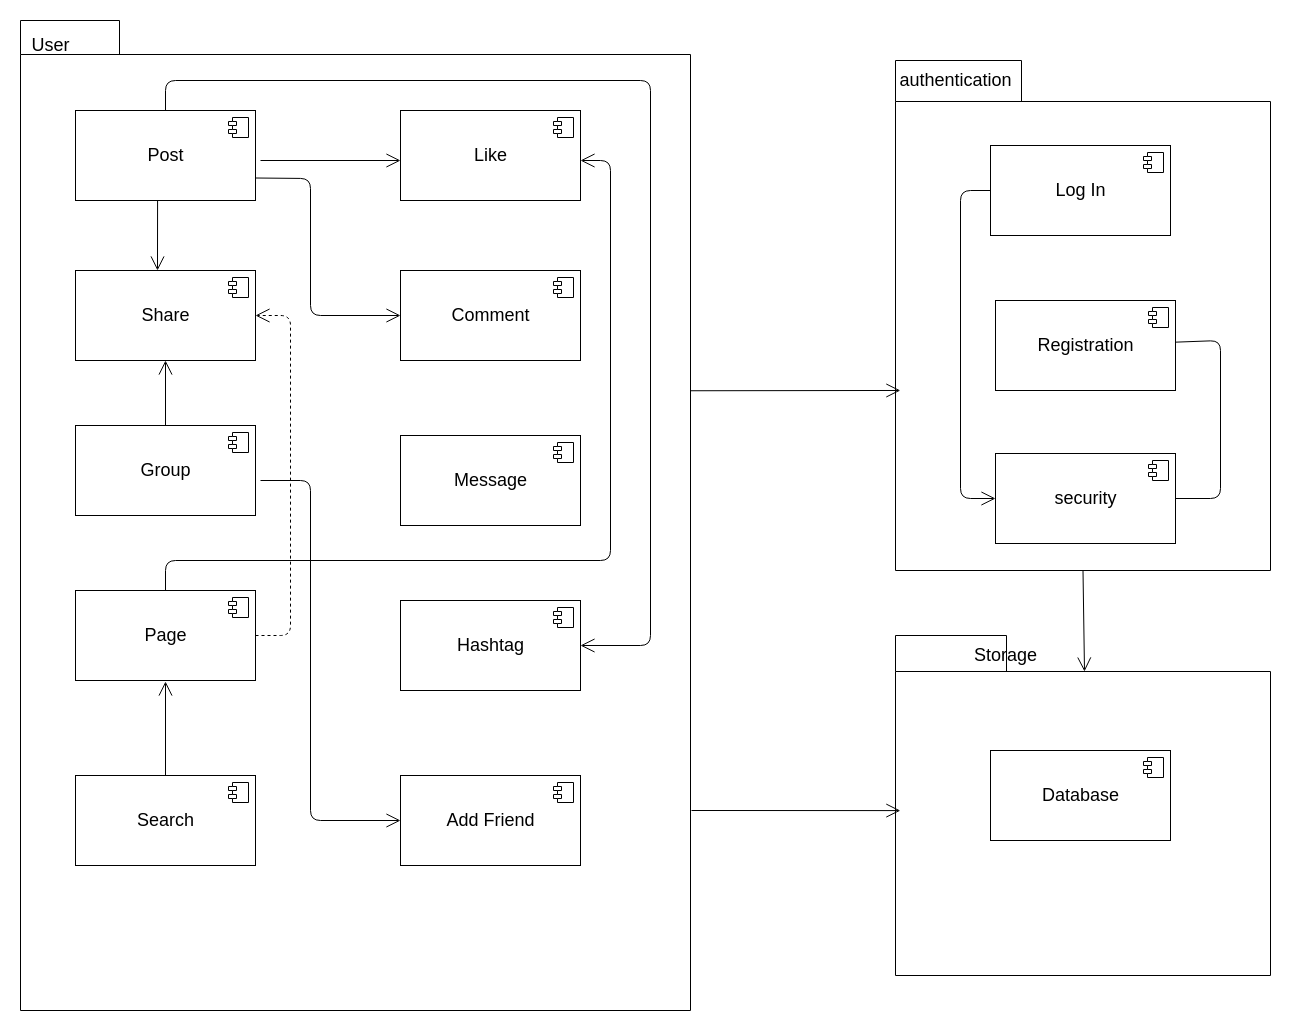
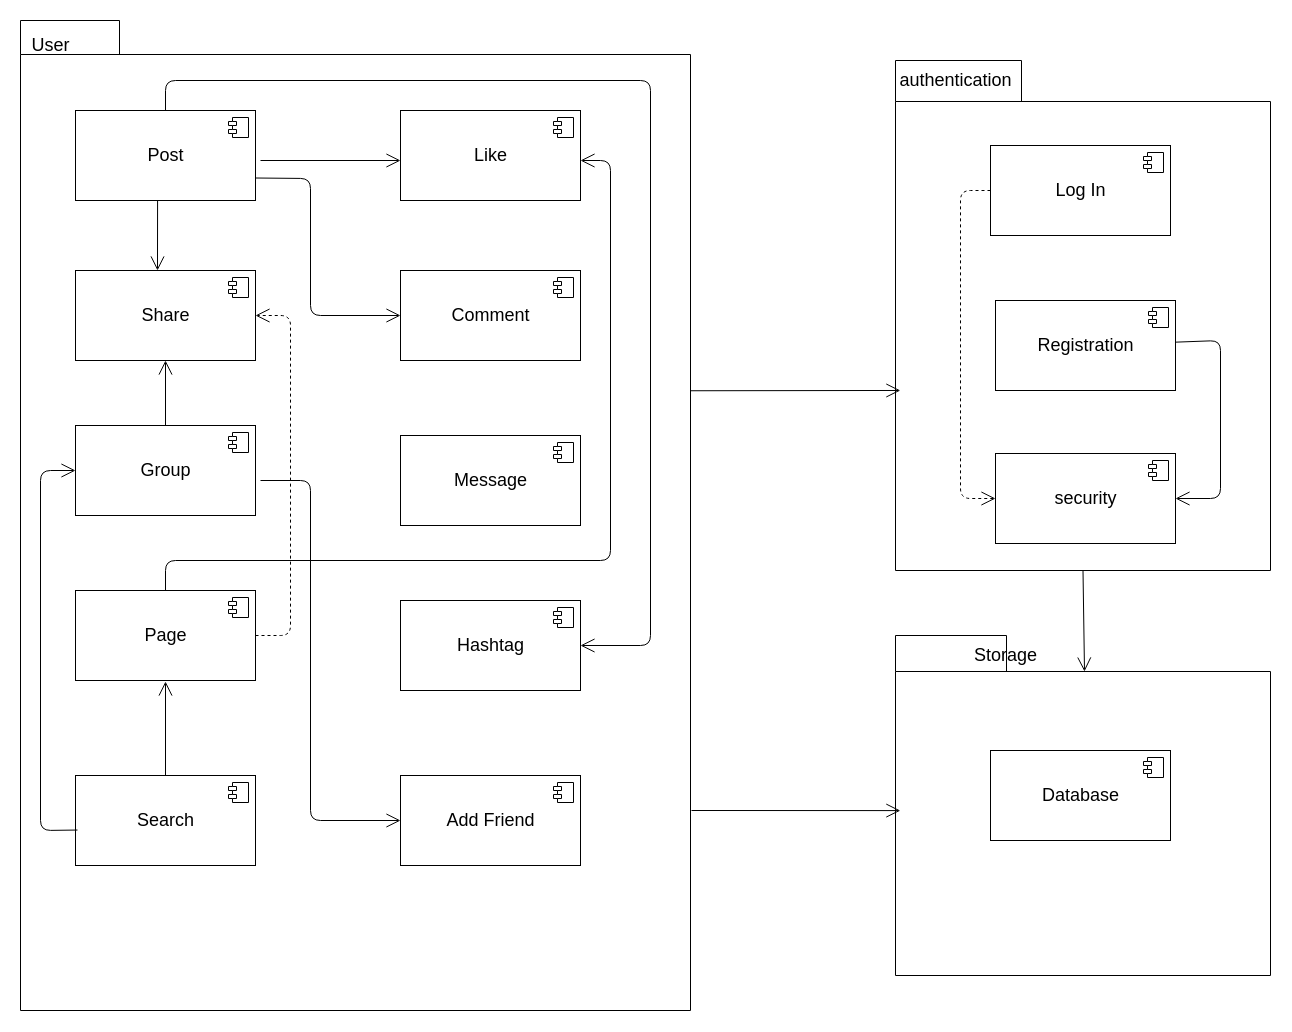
(961, 346) -> (961, 346)
(1180, 499) -> (1181, 499)
none -> (41, 653)
